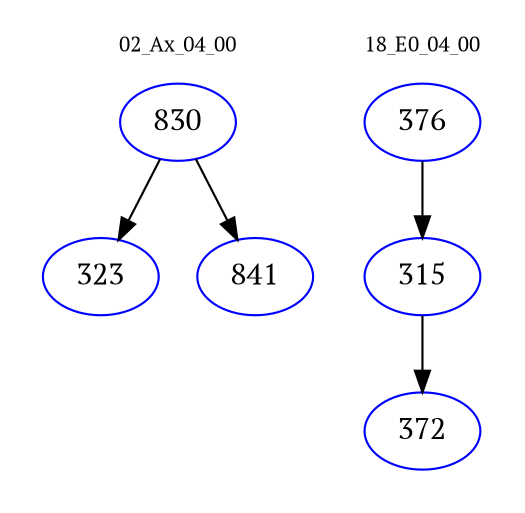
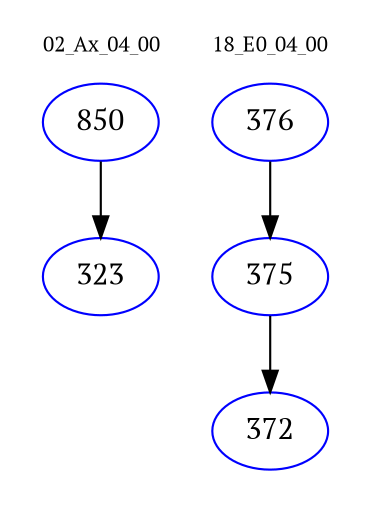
(178, 122) -> (101, 122)
(255, 277) -> none
(422, 277) -> (270, 277)
